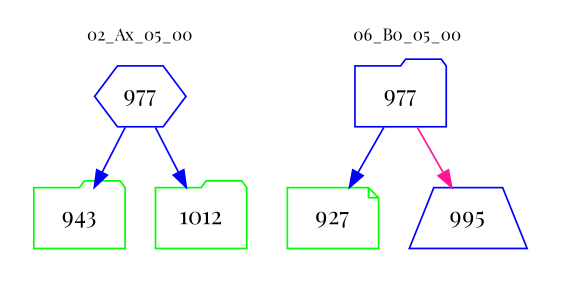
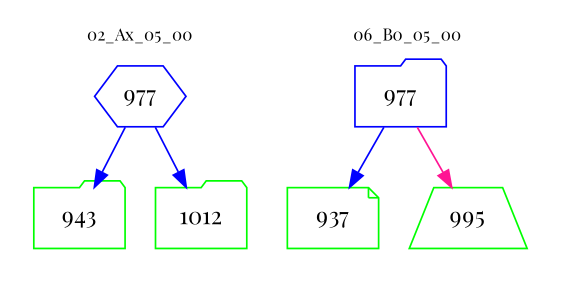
(333, 218) -> (333, 218)
(468, 218) -> (468, 218)
